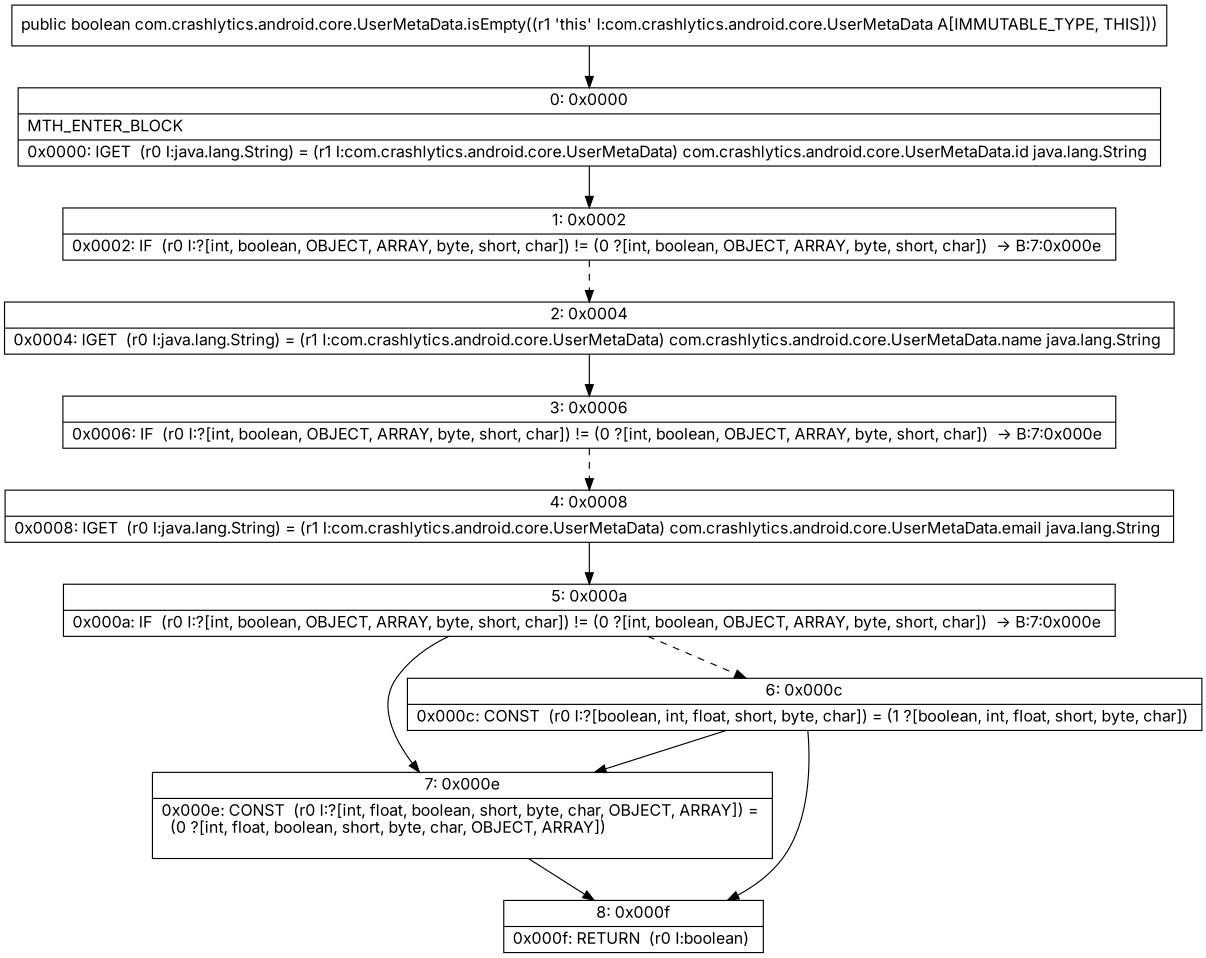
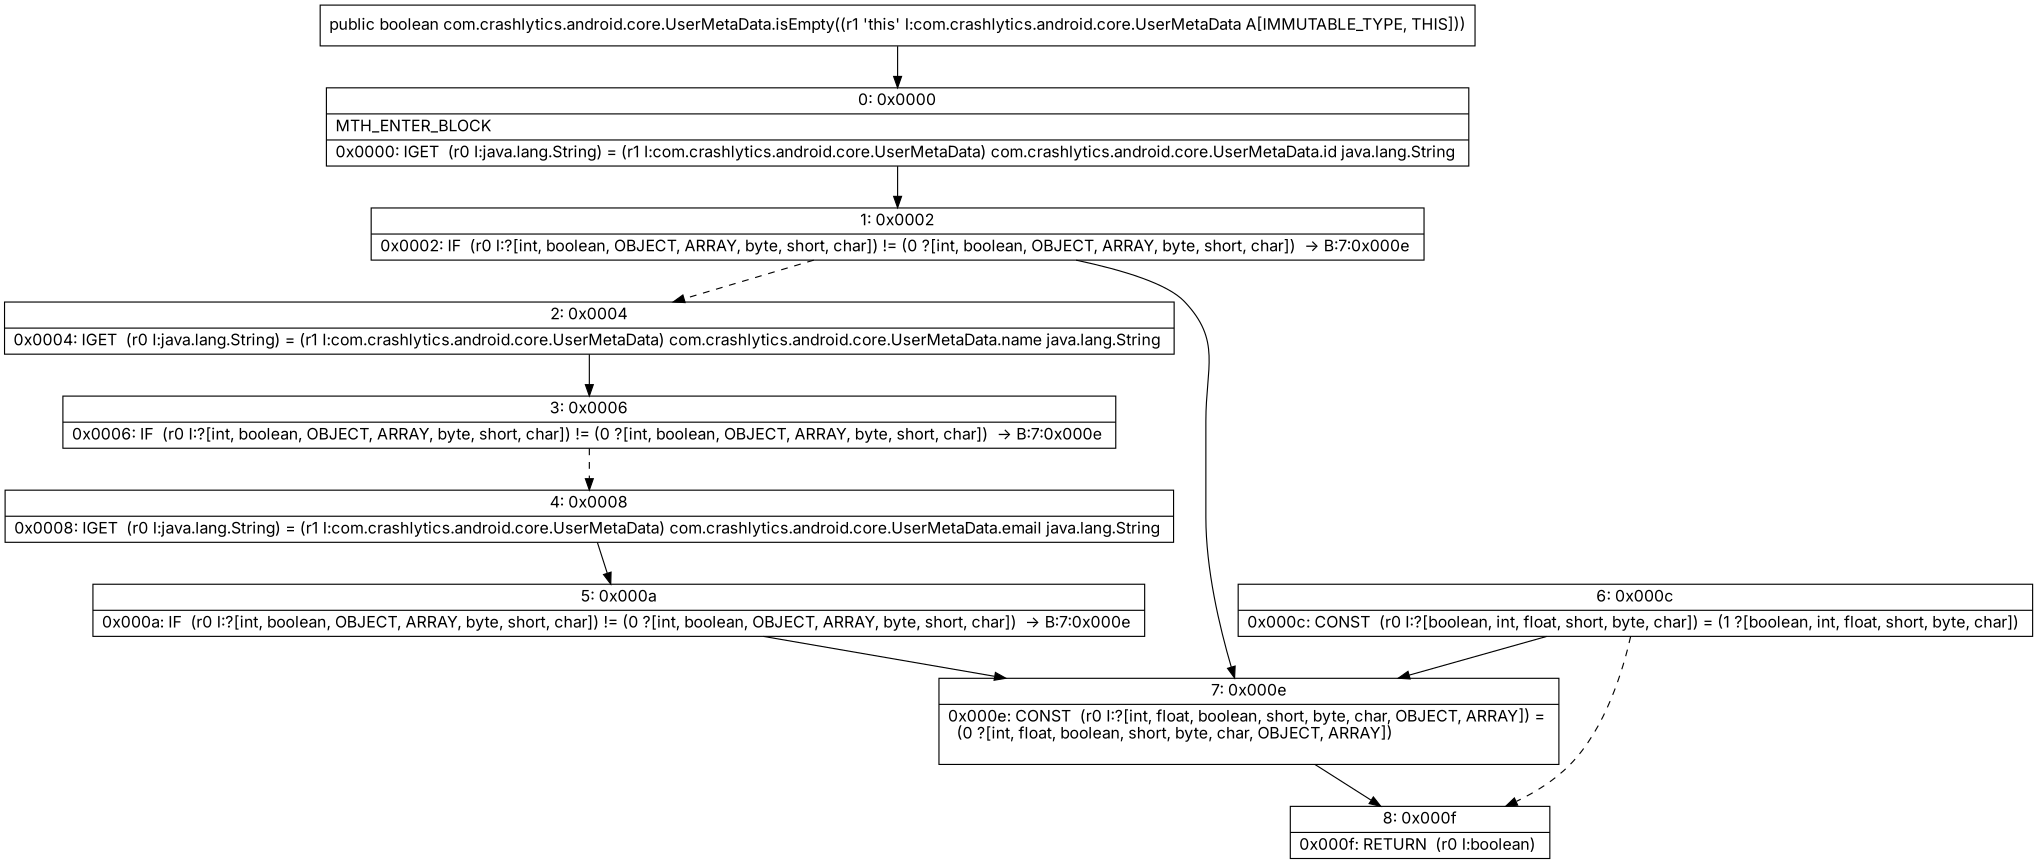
none -> (1206, 424)
(692, 655) -> none
(799, 825) -> (1594, 734)
